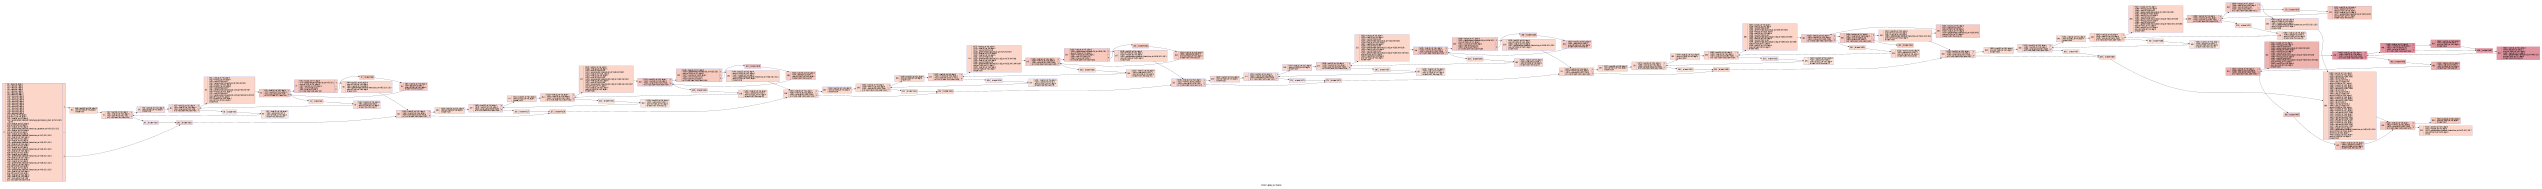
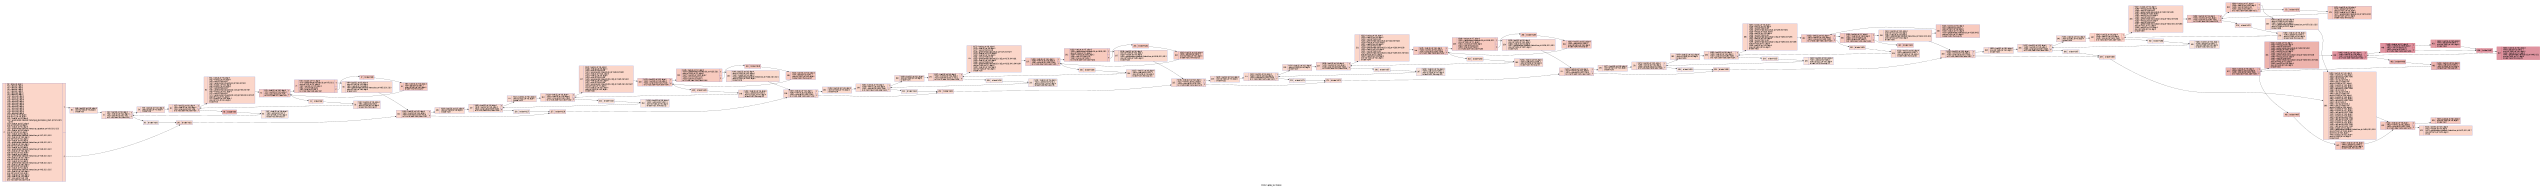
(229, 112) -> (229, 112)
